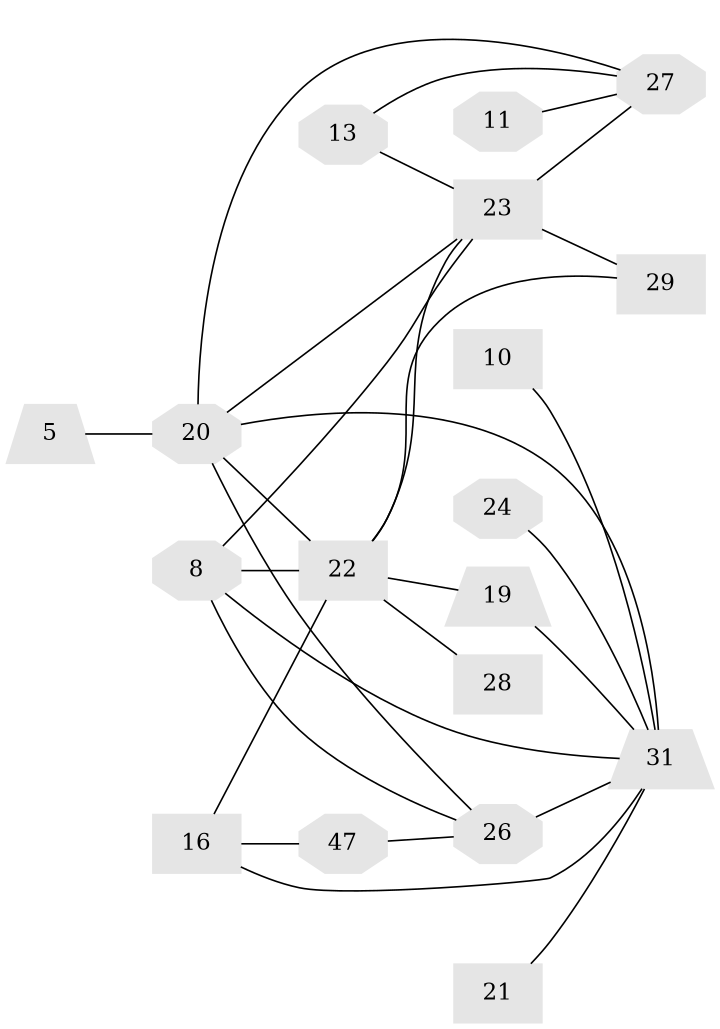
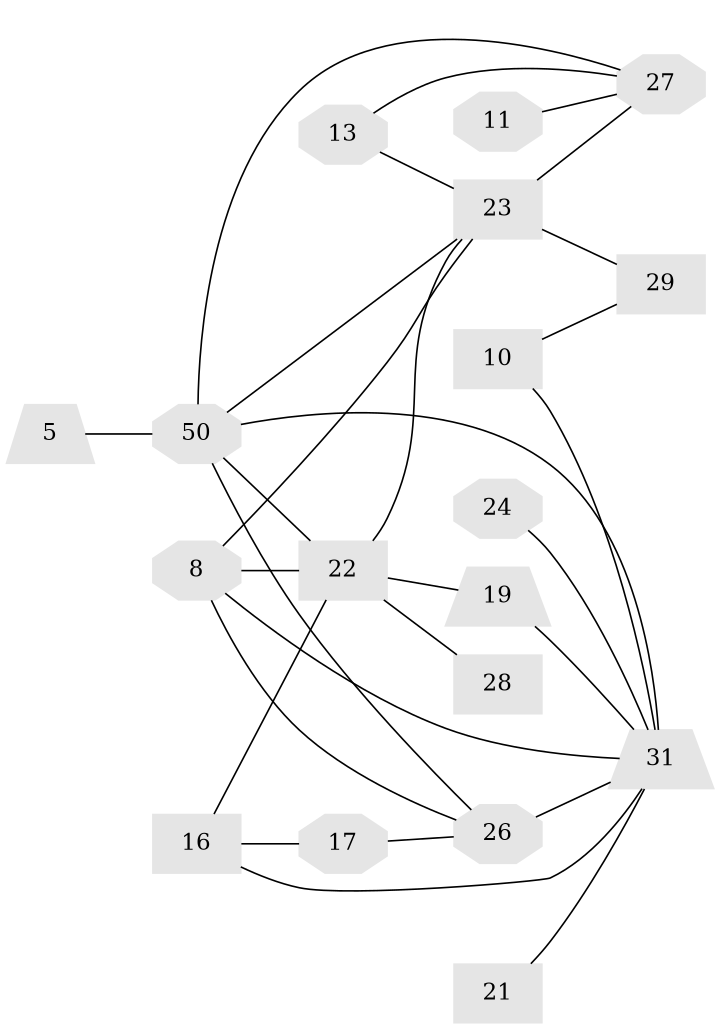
(431, 331) -> (579, 322)
(197, 434) -> (197, 434)
(343, 844) -> (343, 844)
